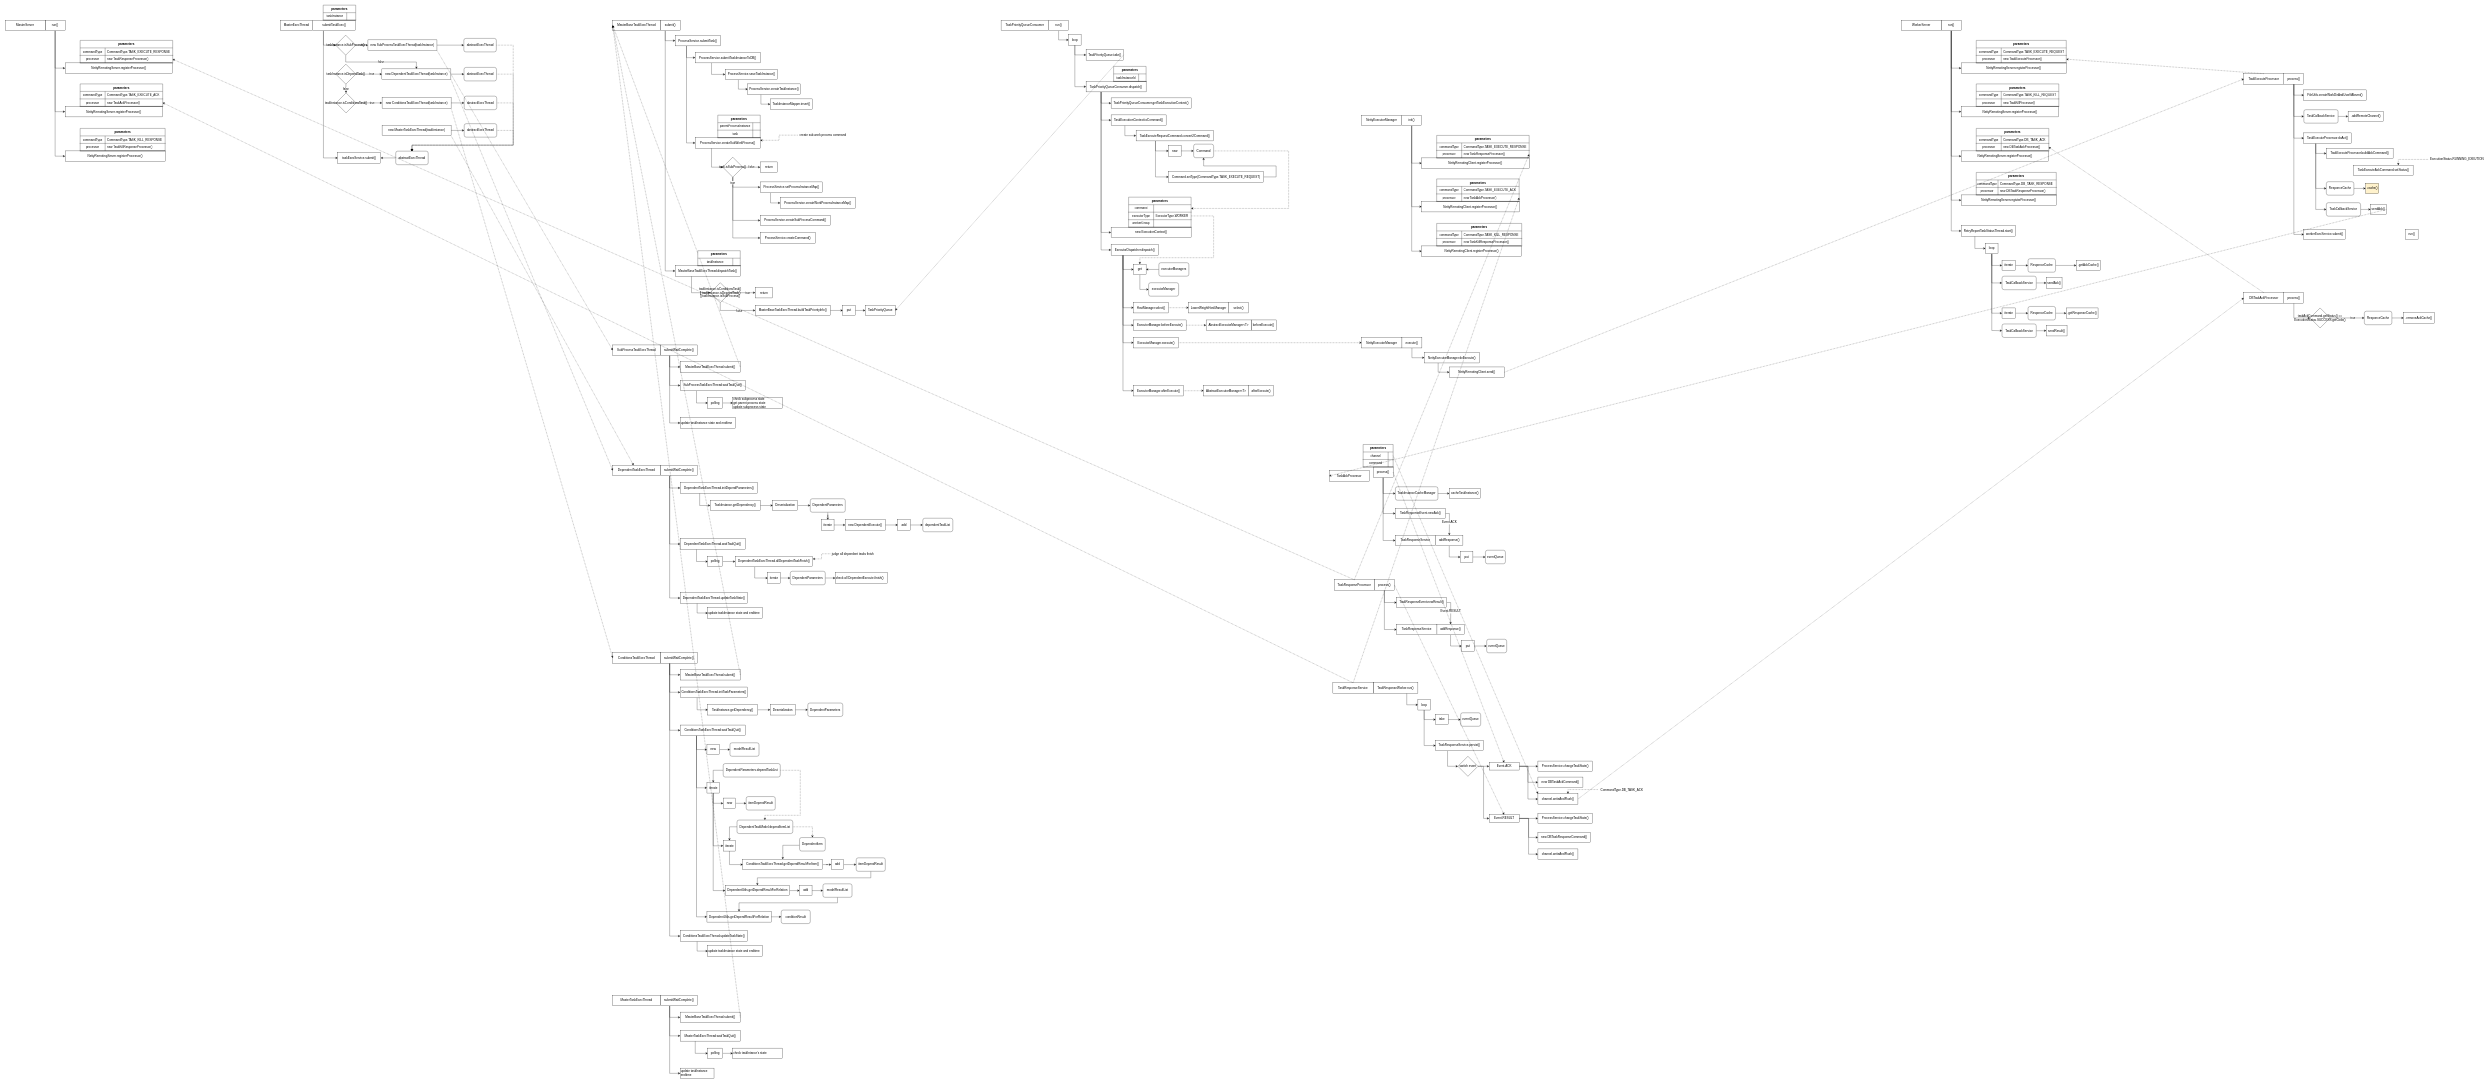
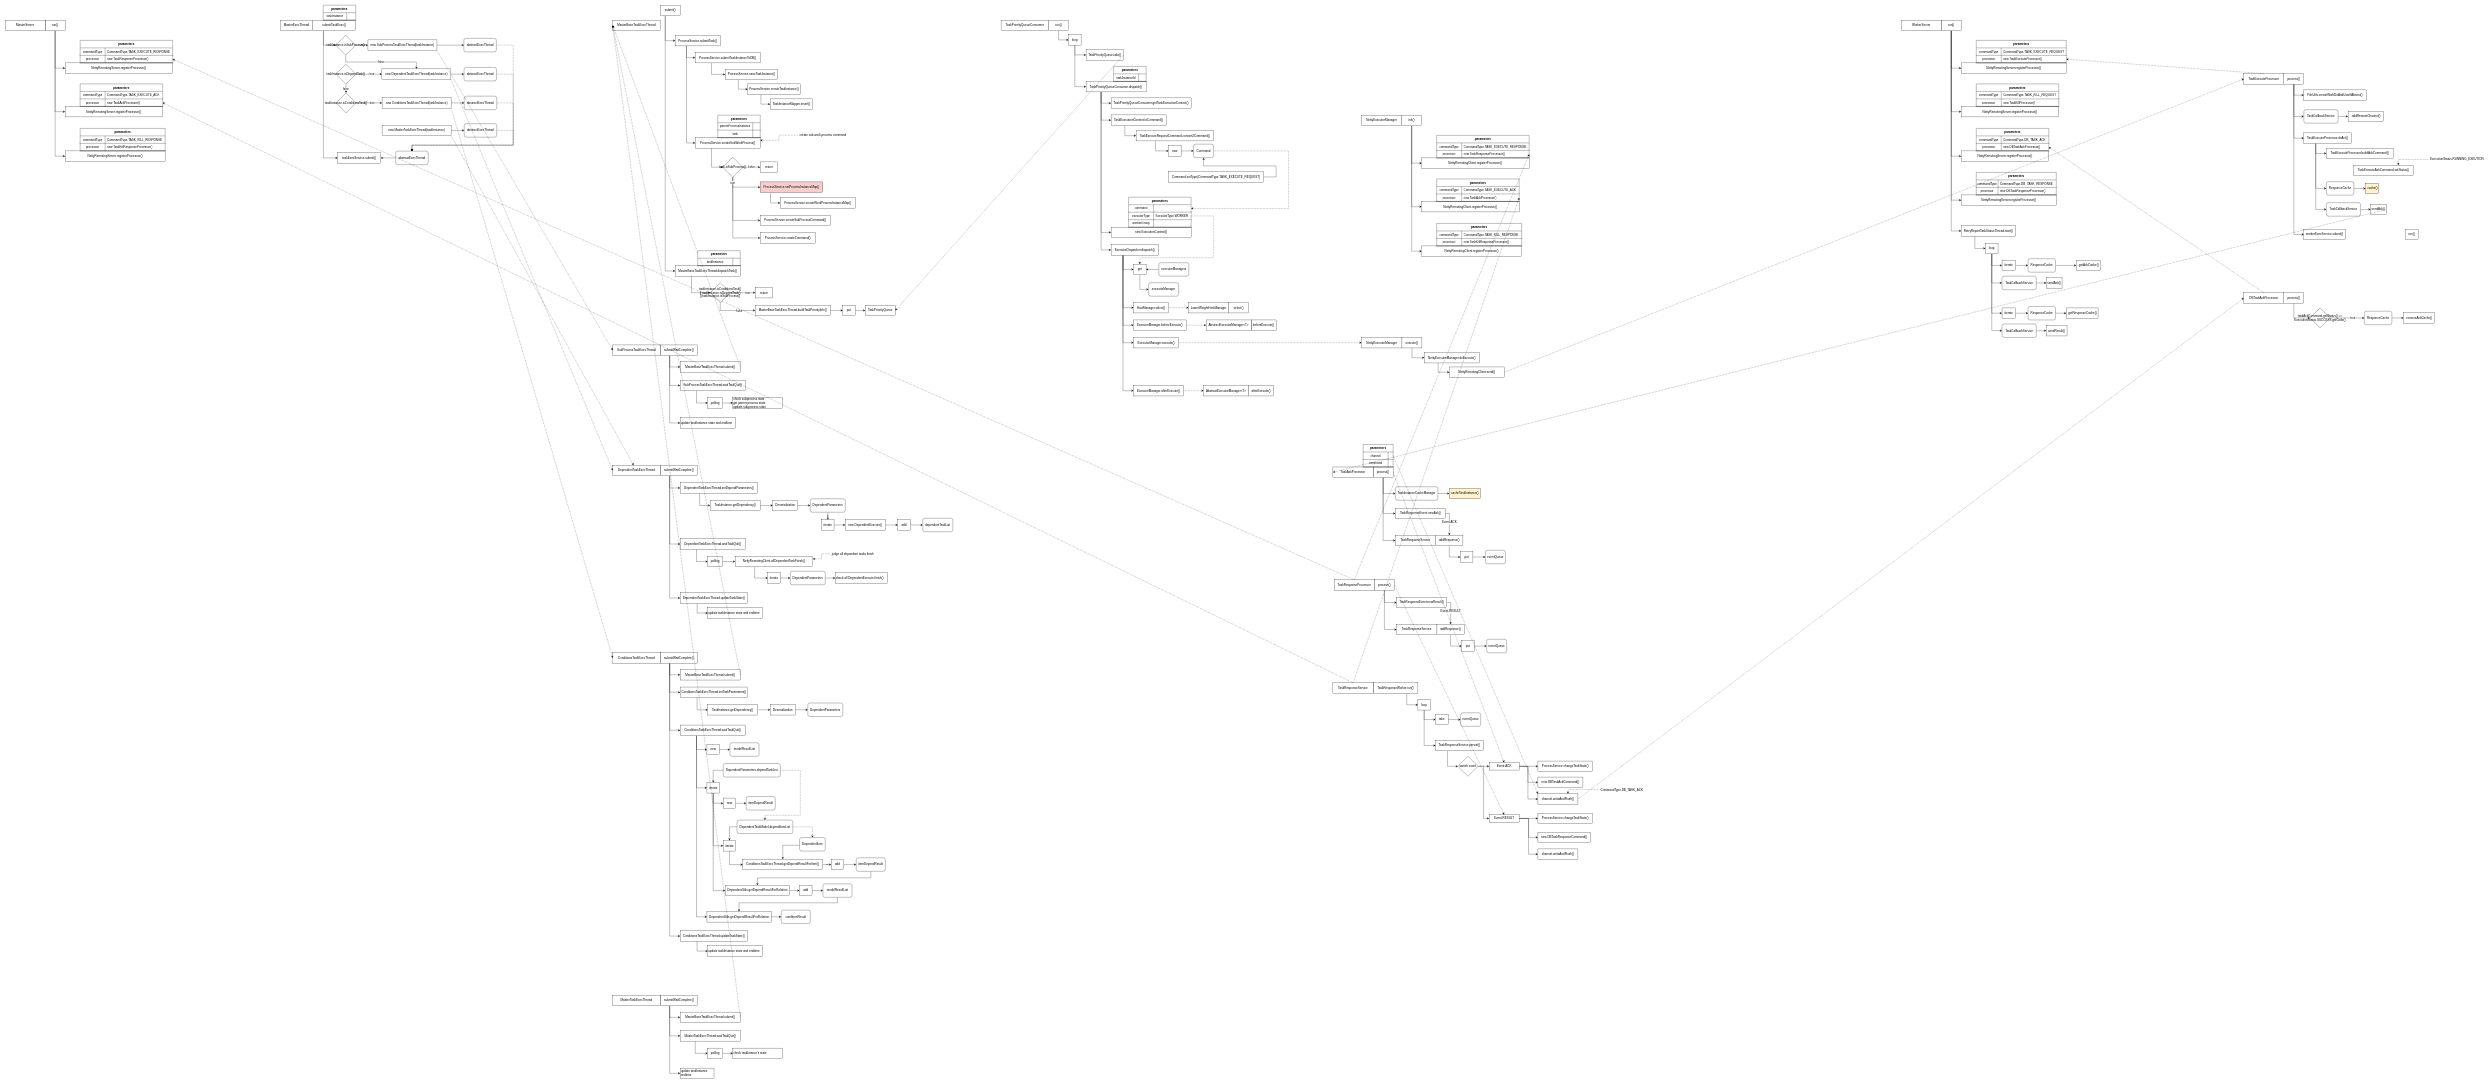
(670, 25) -> (670, 10)
(1165, 177) -> none
(791, 187) -> (791, 187)
(1349, 476) -> (1353, 472)
(1465, 493) -> (1465, 493)
(774, 561) -> (774, 561)
